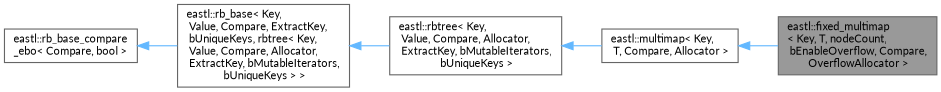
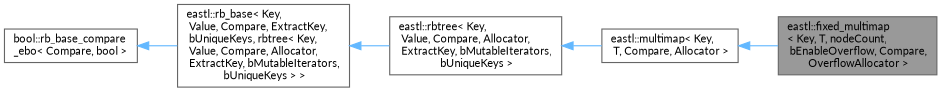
(71, 46) -> (71, 46)
